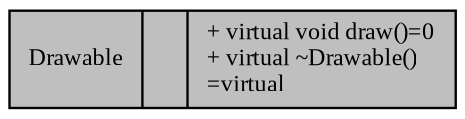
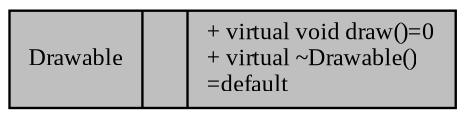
(247, 84) -> (248, 84)
